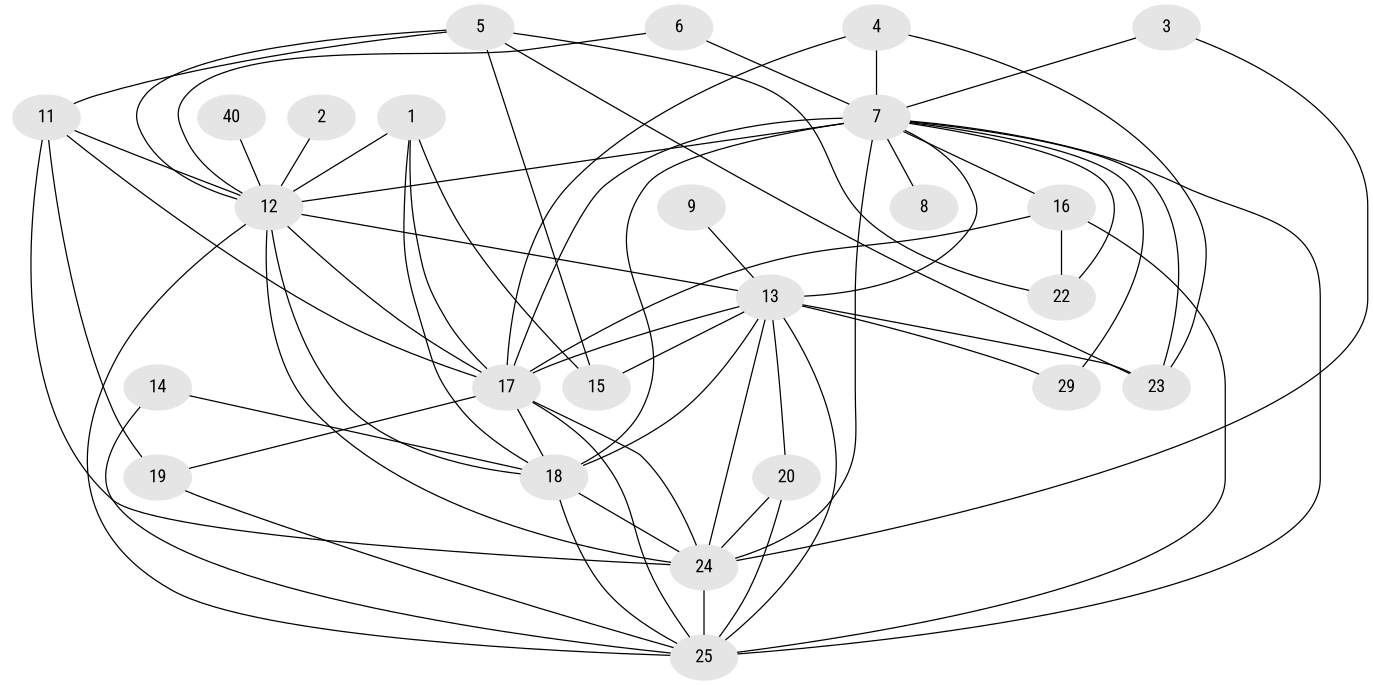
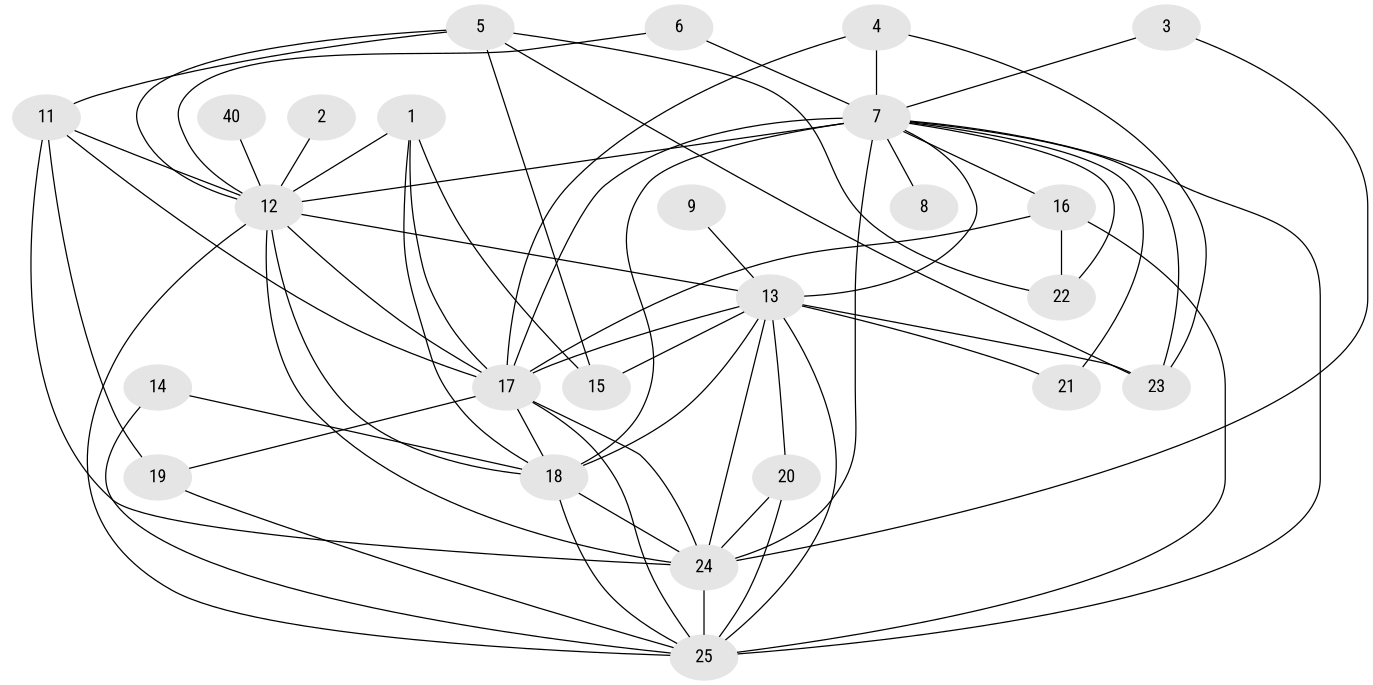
(1066, 388) -> (1066, 388)
